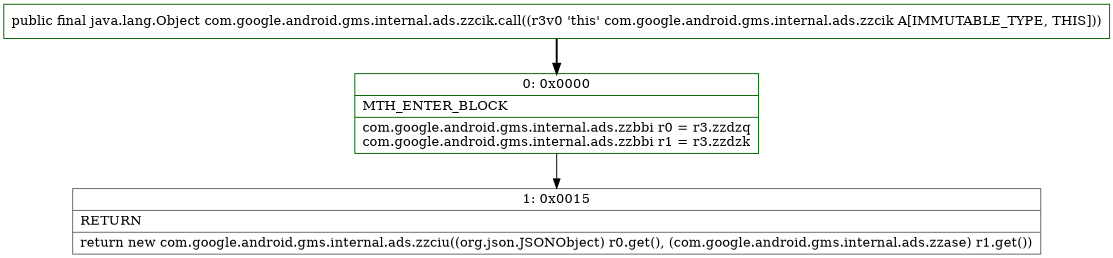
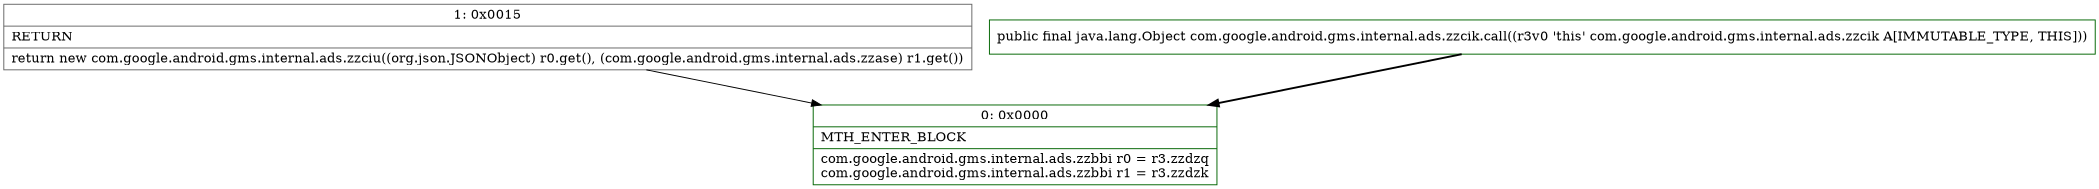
(557, 166) -> (729, 86)
